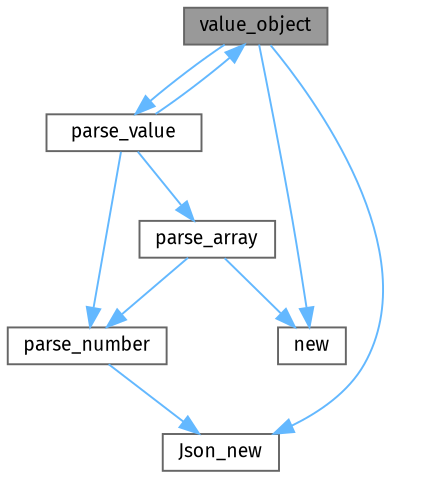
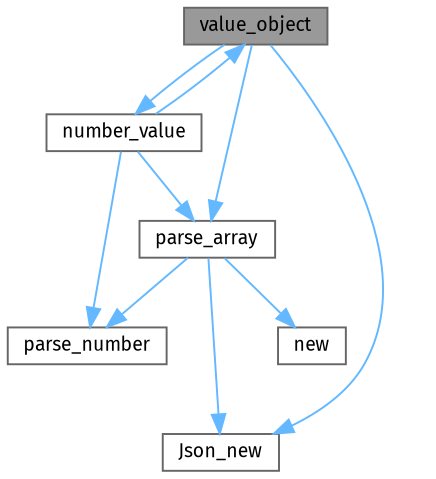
(124, 133) -> (124, 133)
(284, 176) -> (234, 123)
(146, 393) -> (213, 336)
